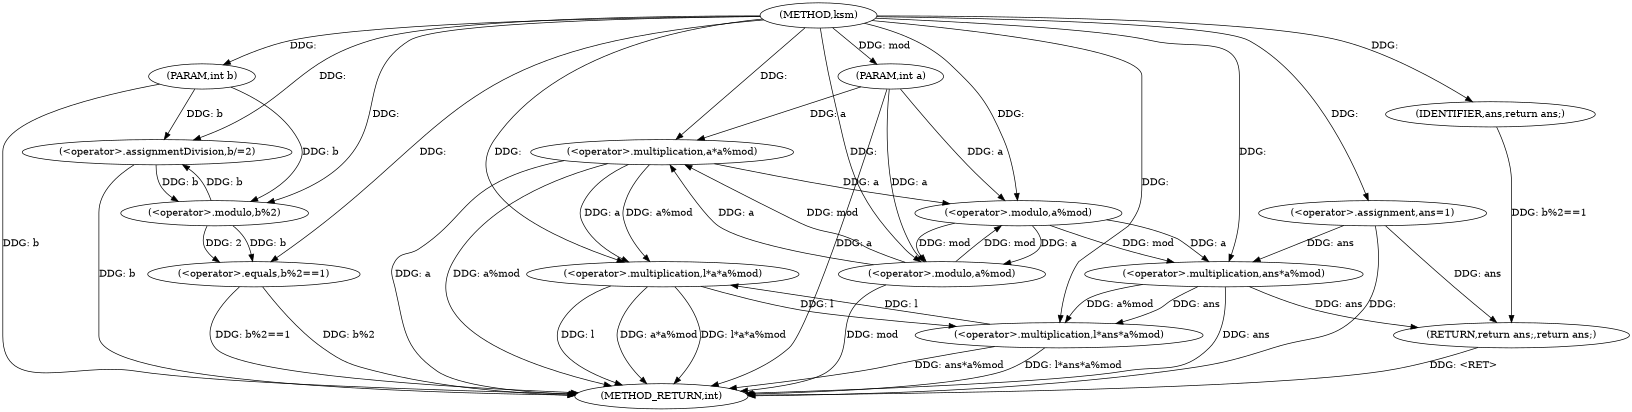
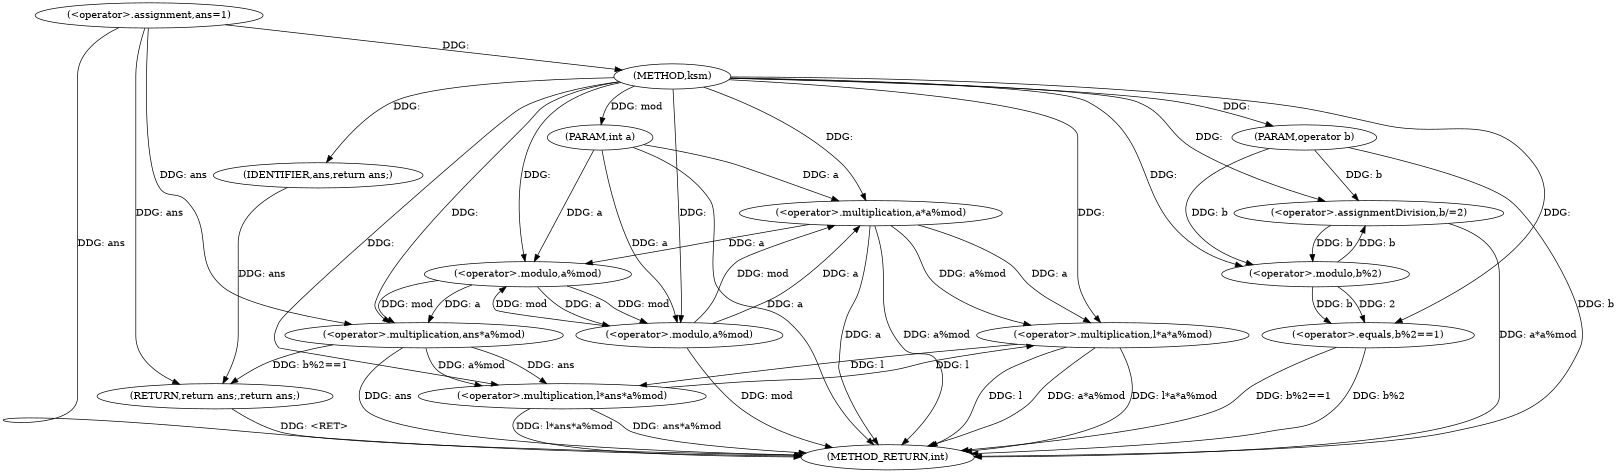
(1161, 27) -> (420, 47)
(202, 76) -> (1304, 137)
(1549, 213) -> (262, 274)
(117, 274) -> (1538, 335)
(1339, 305) -> (310, 366)
(1384, 305) -> (101, 244)
